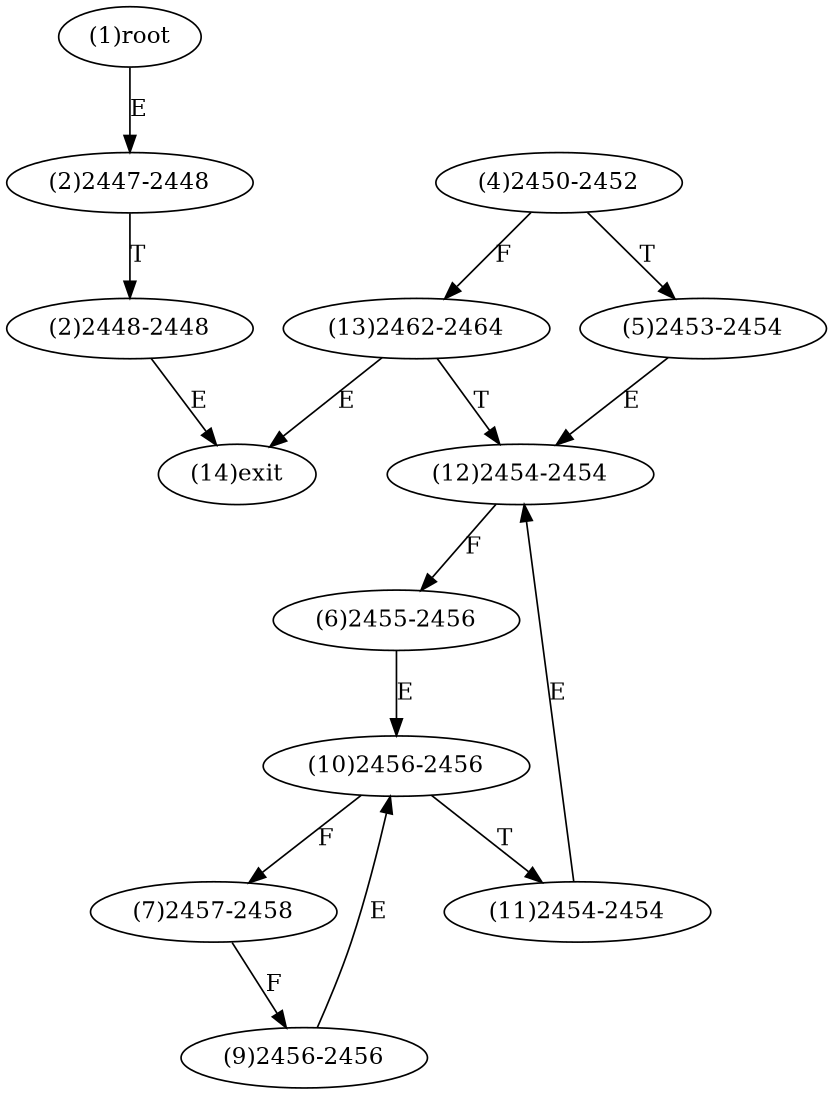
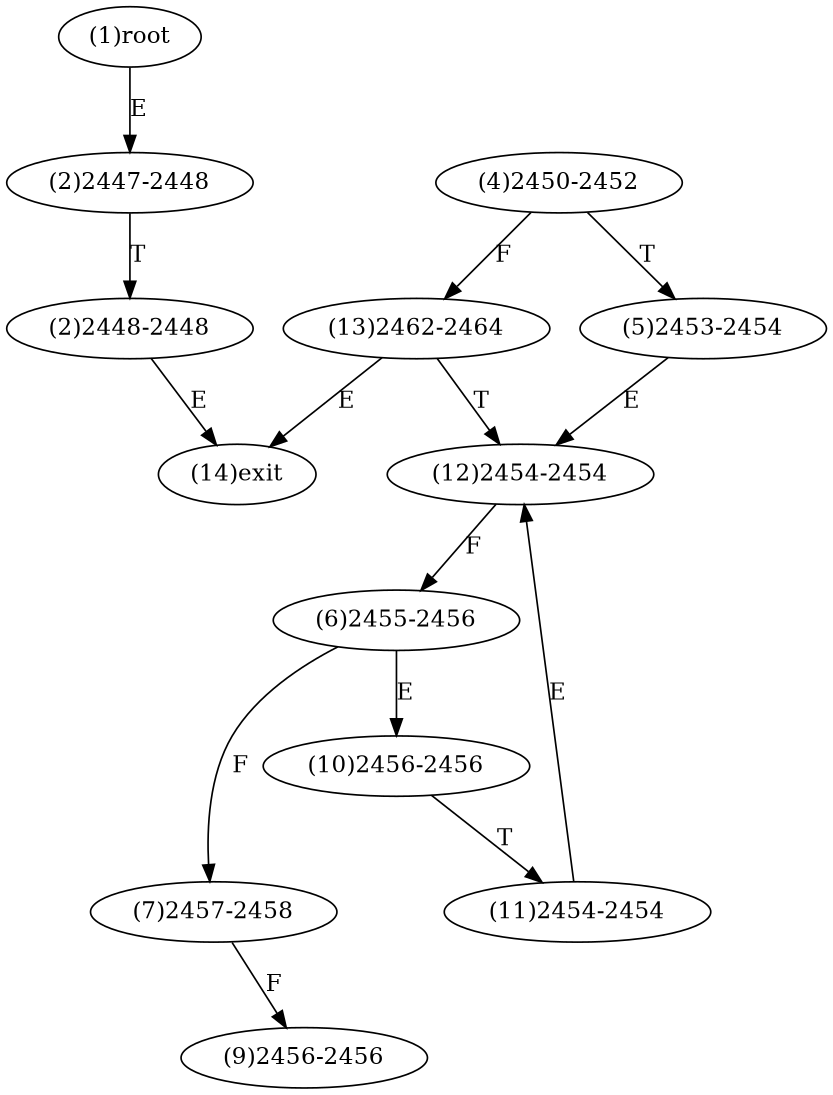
(312, 834) -> (234, 733)
(358, 922) -> none
